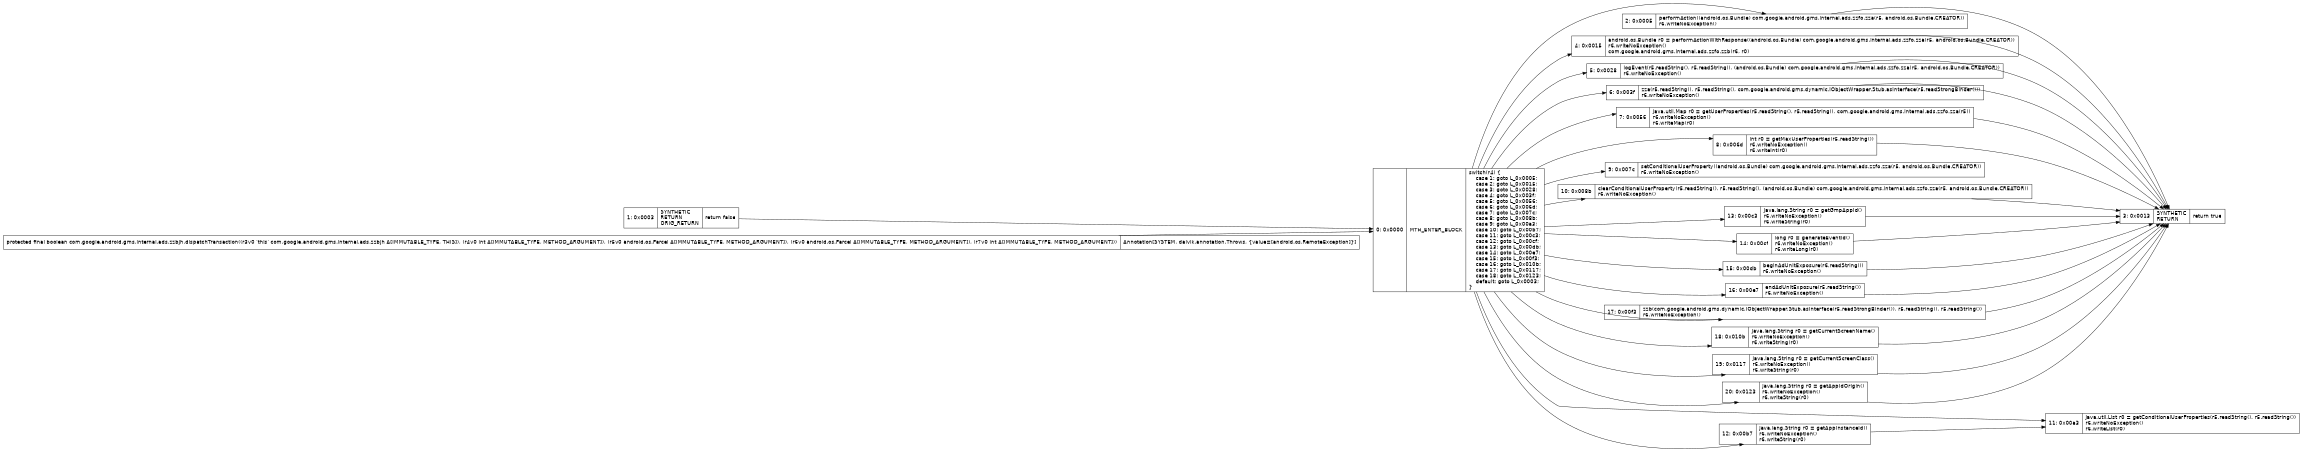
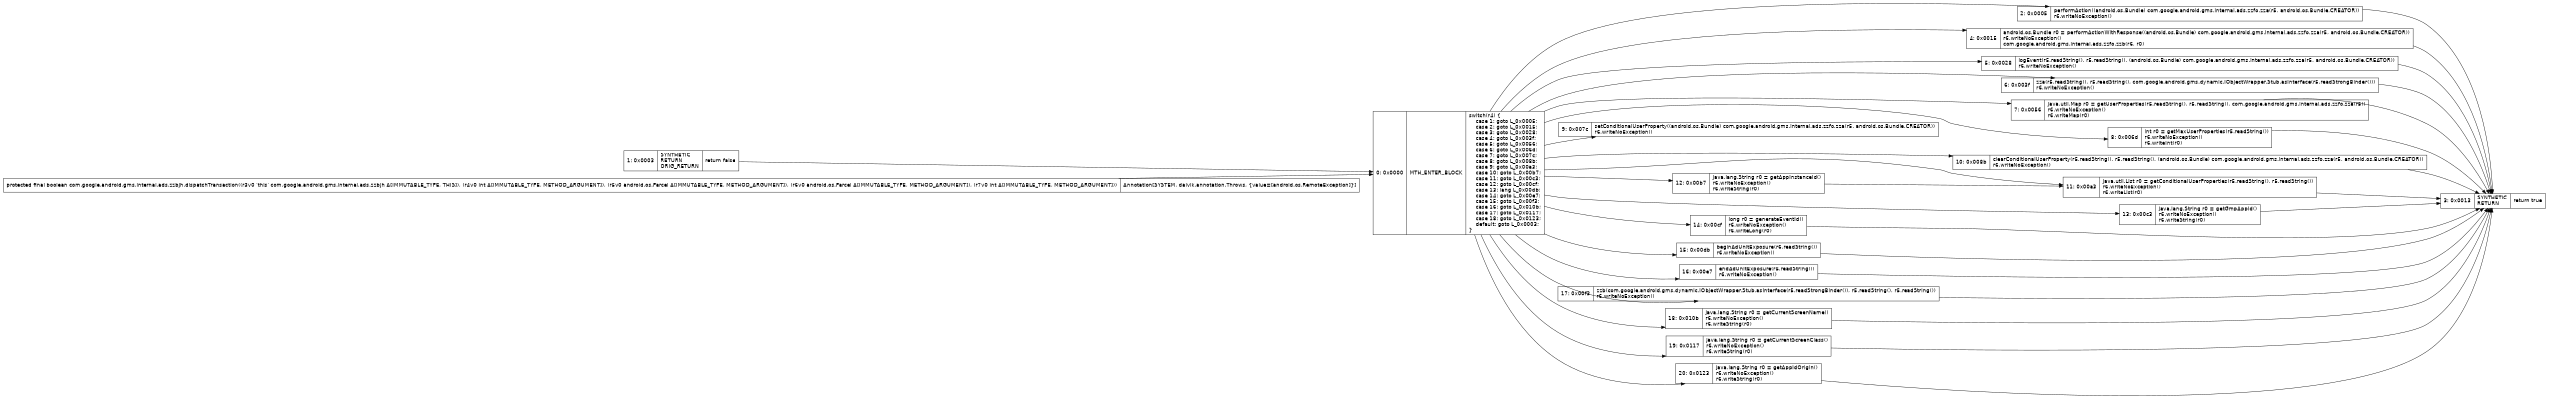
none -> (2377, 196)
(1505, 247) -> (1505, 190)
